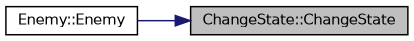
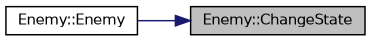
(299, 21) -> (278, 21)
